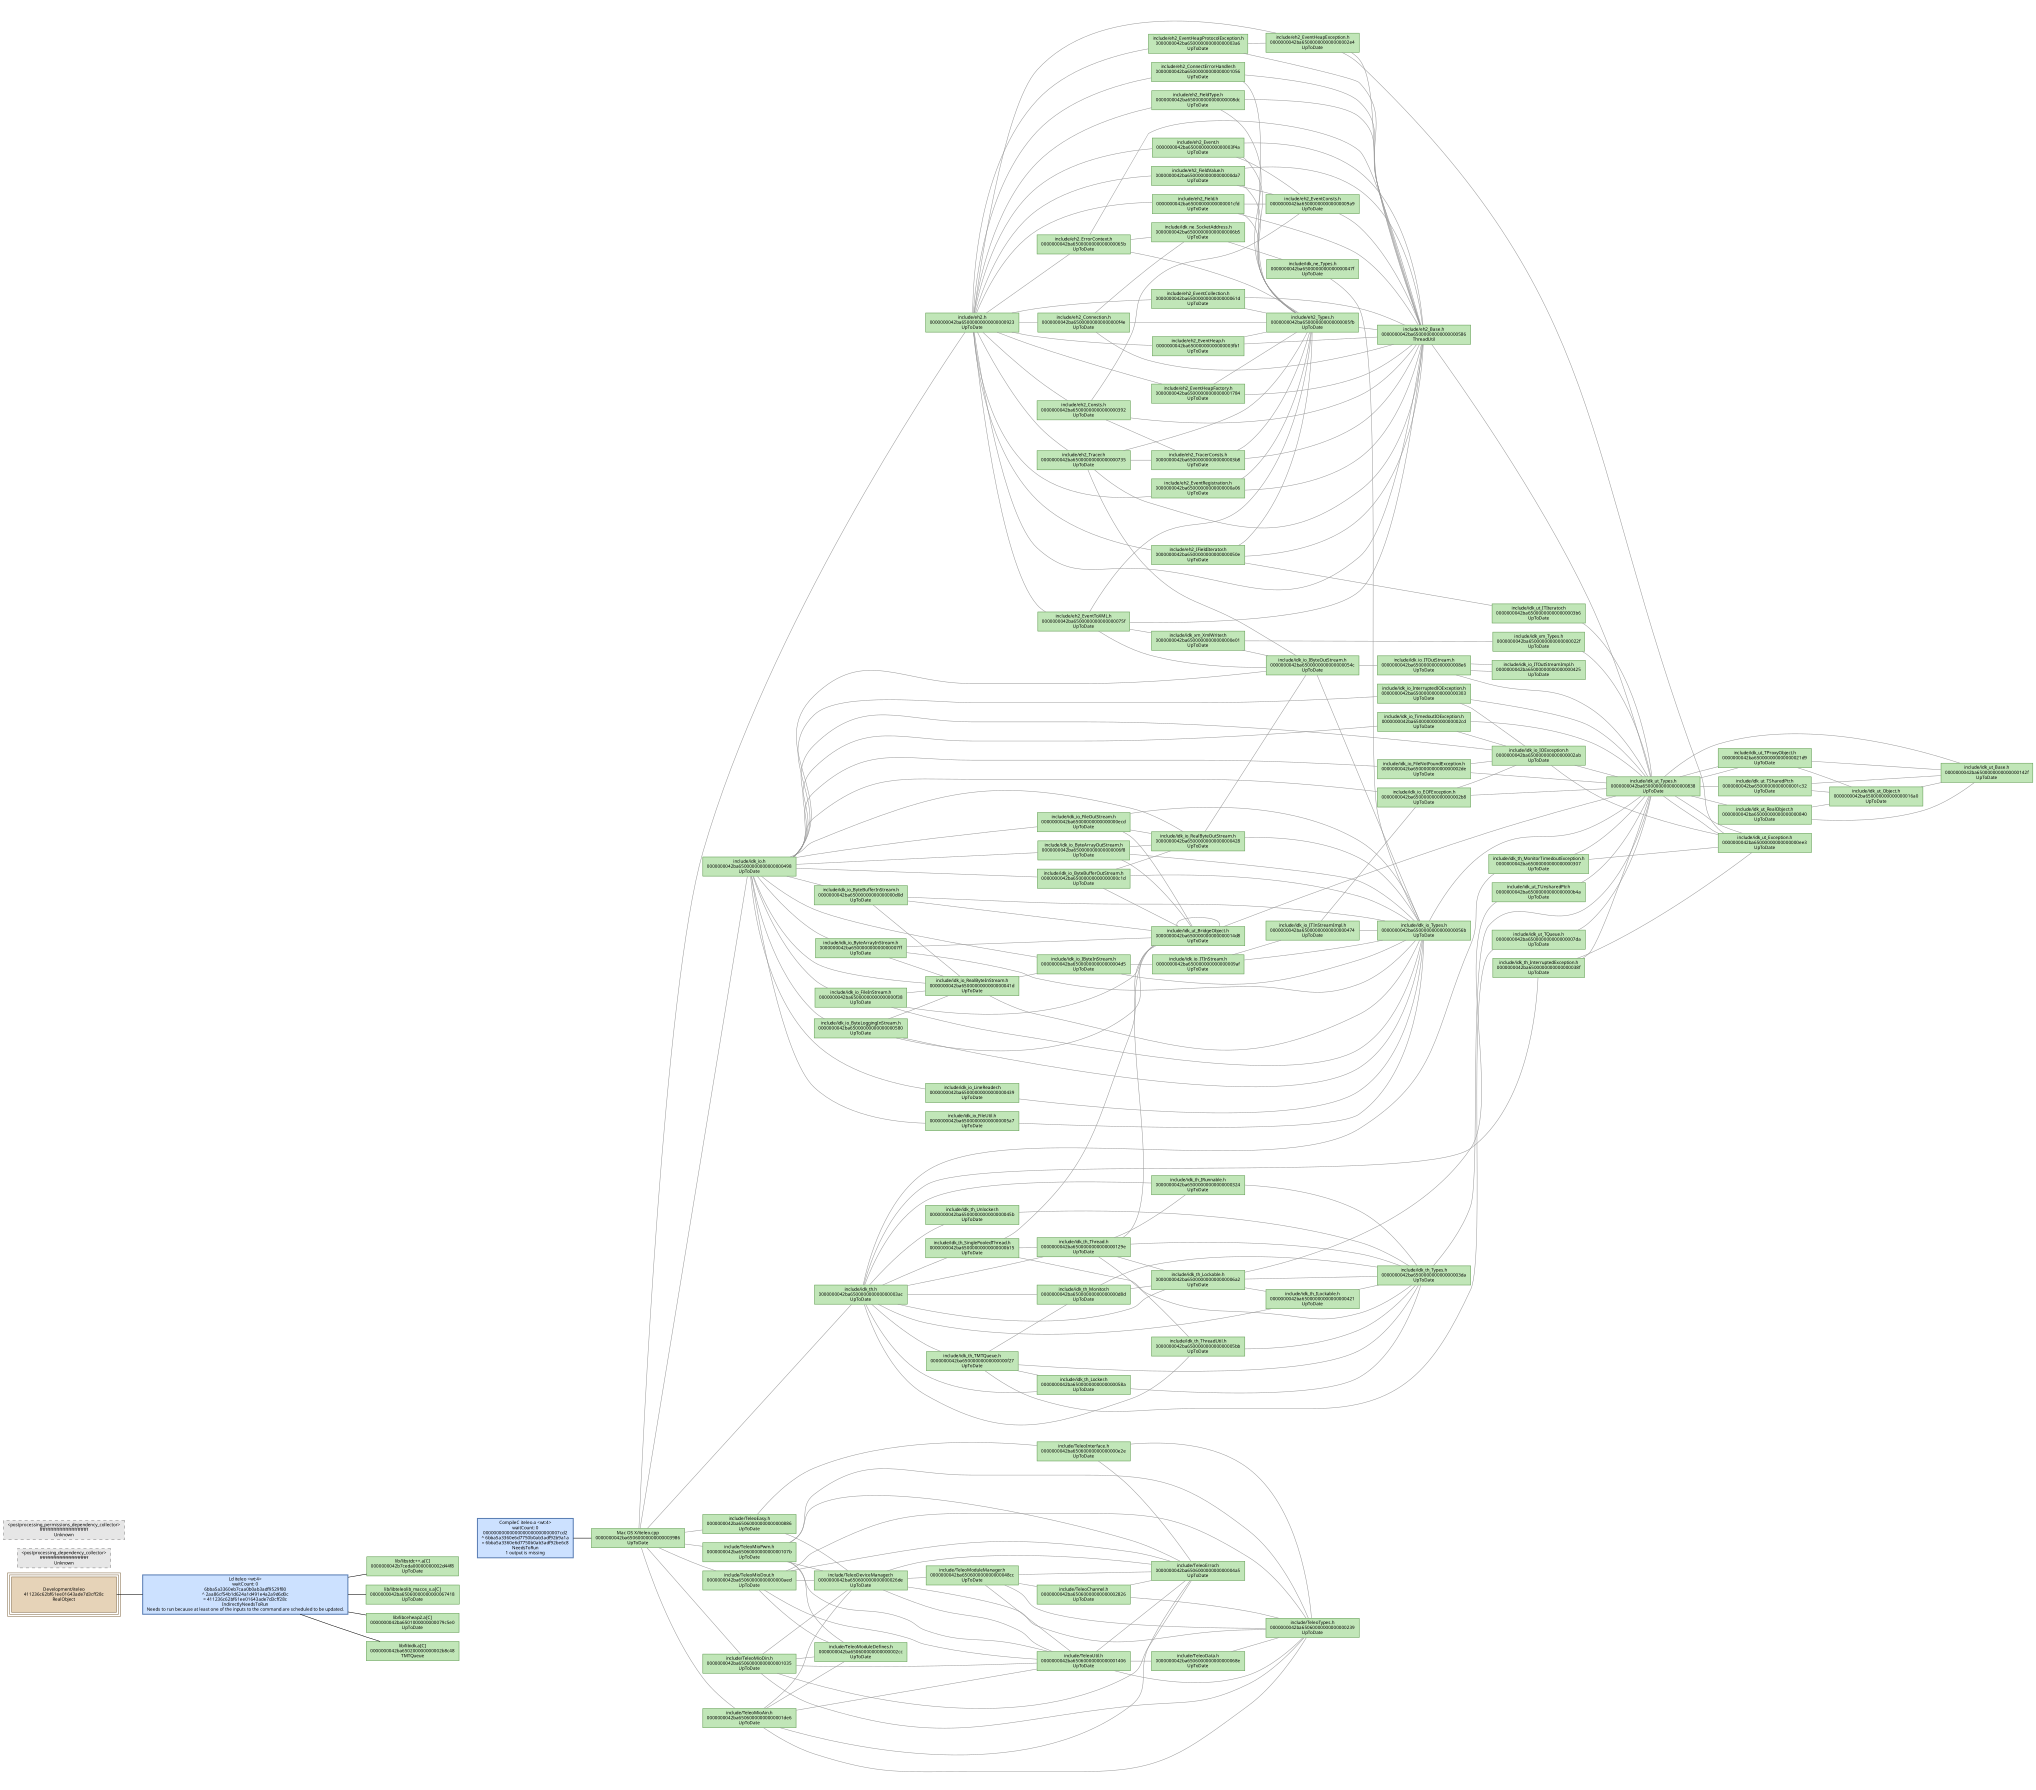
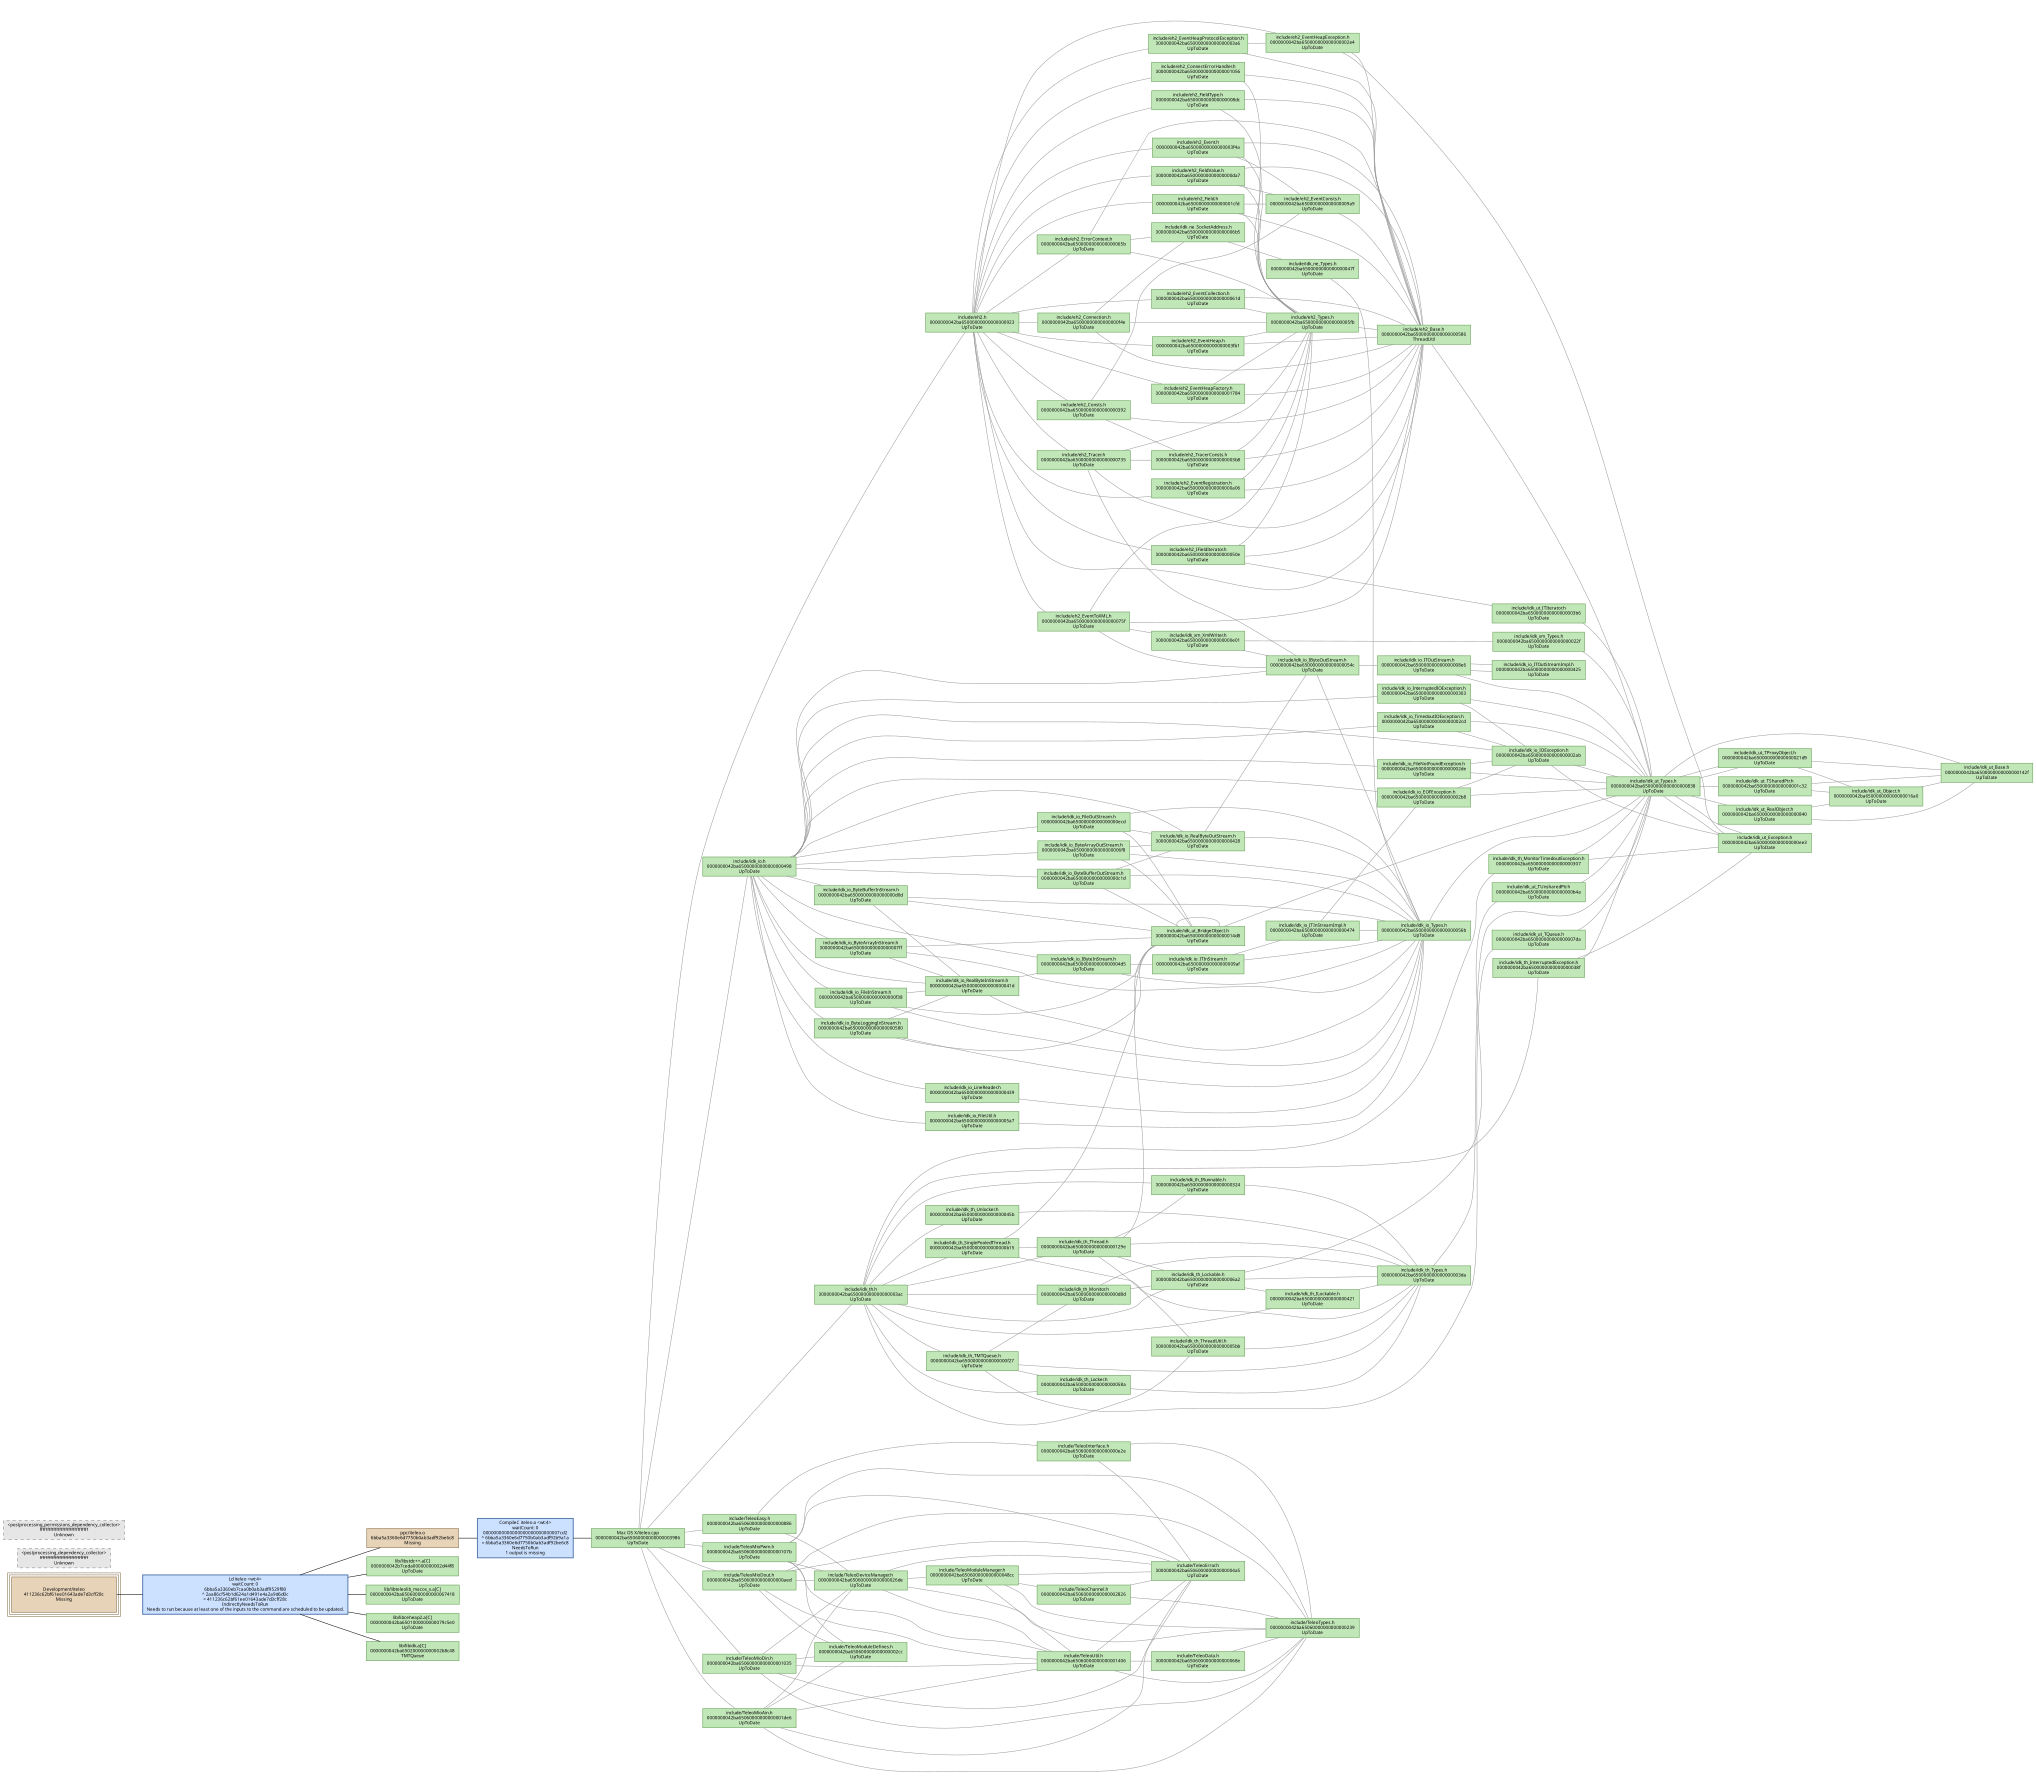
none -> (413, 1538)
(64, 1595) -> (64, 1595)
